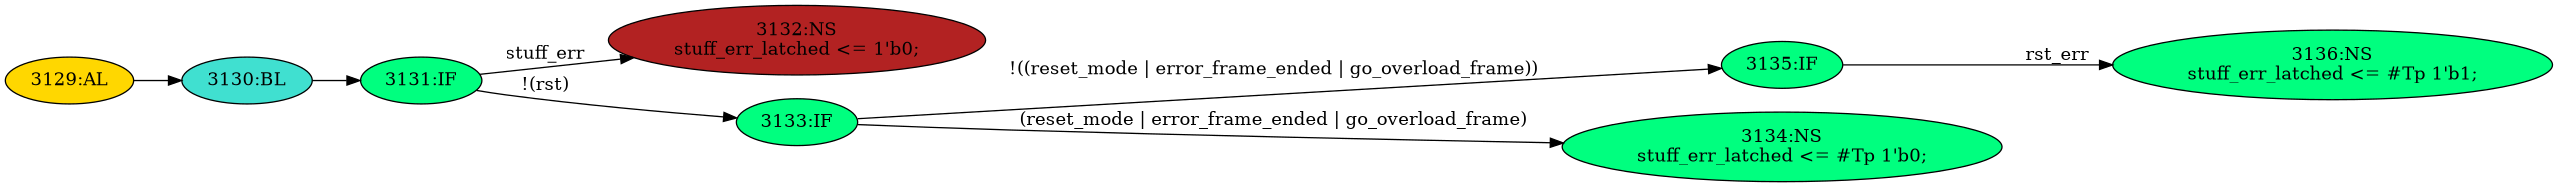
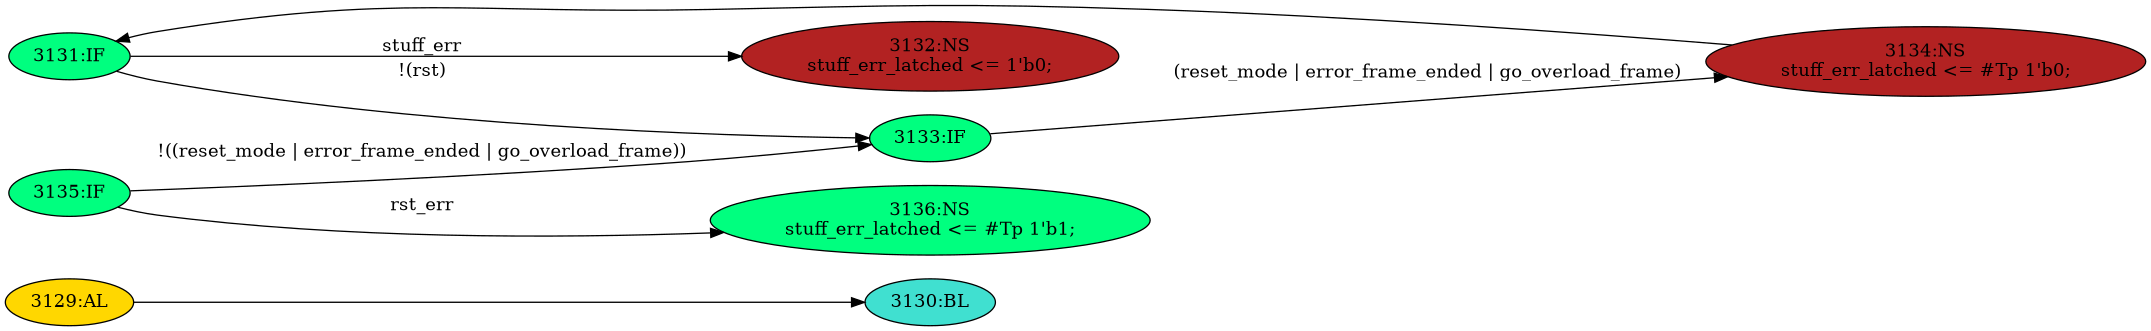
(329, 81) -> (930, 6)
(1283, 94) -> (495, 174)
(1782, 147) -> (1926, 62)
